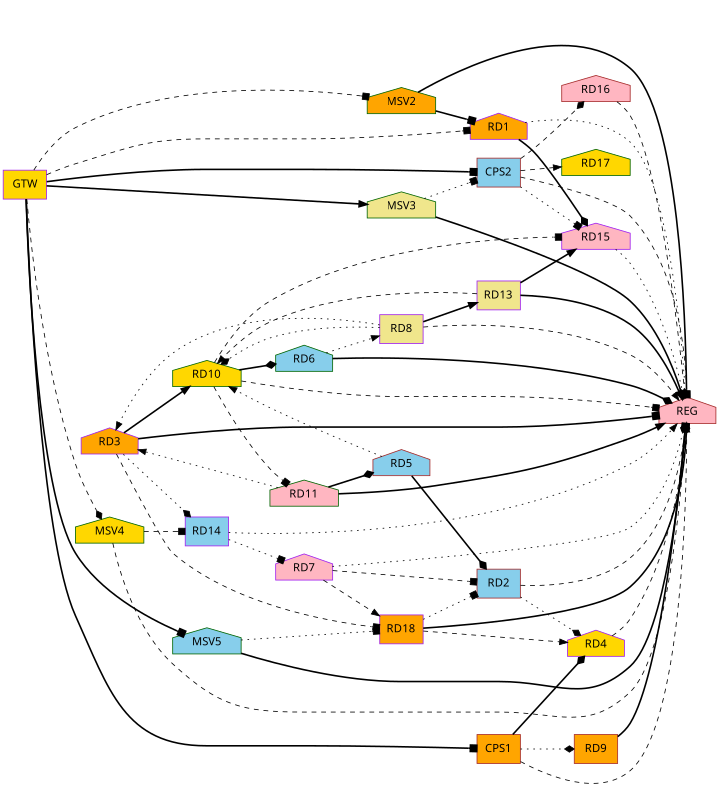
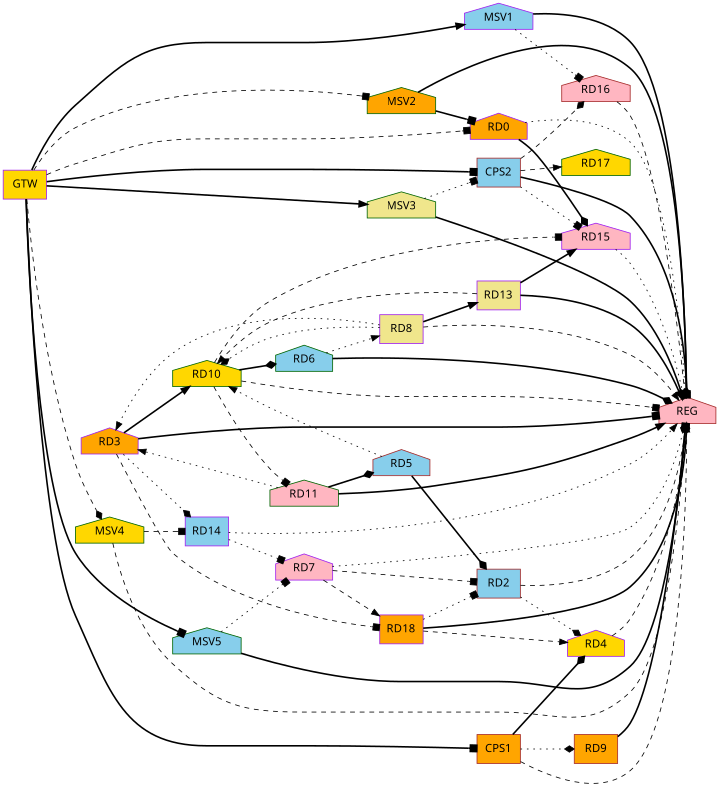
none -> (499, 18)
(499, 128) -> (499, 128)
(650, 244) -> (650, 244)
(306, 636) -> (251, 608)
